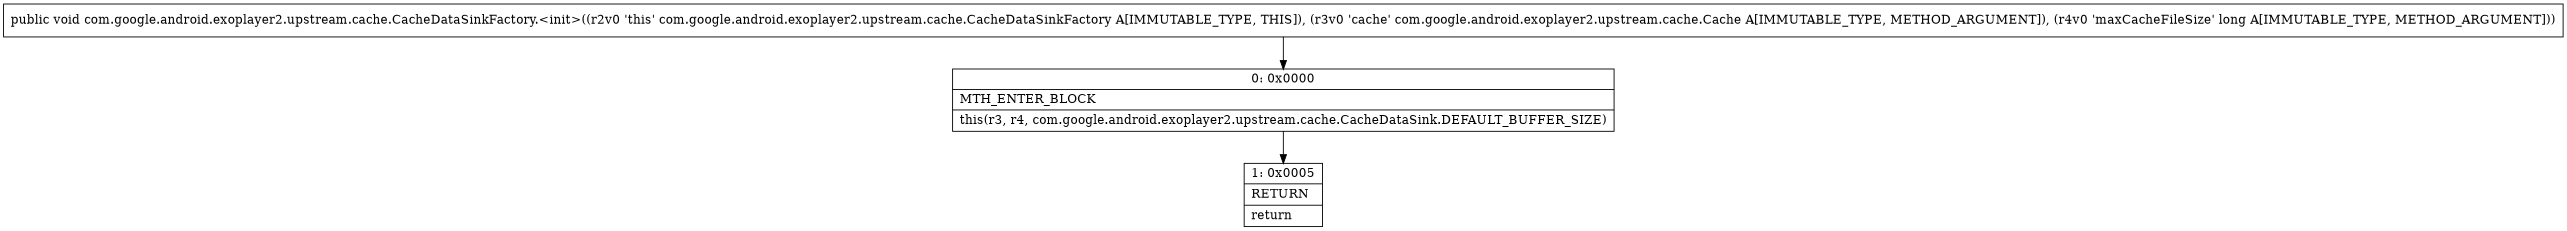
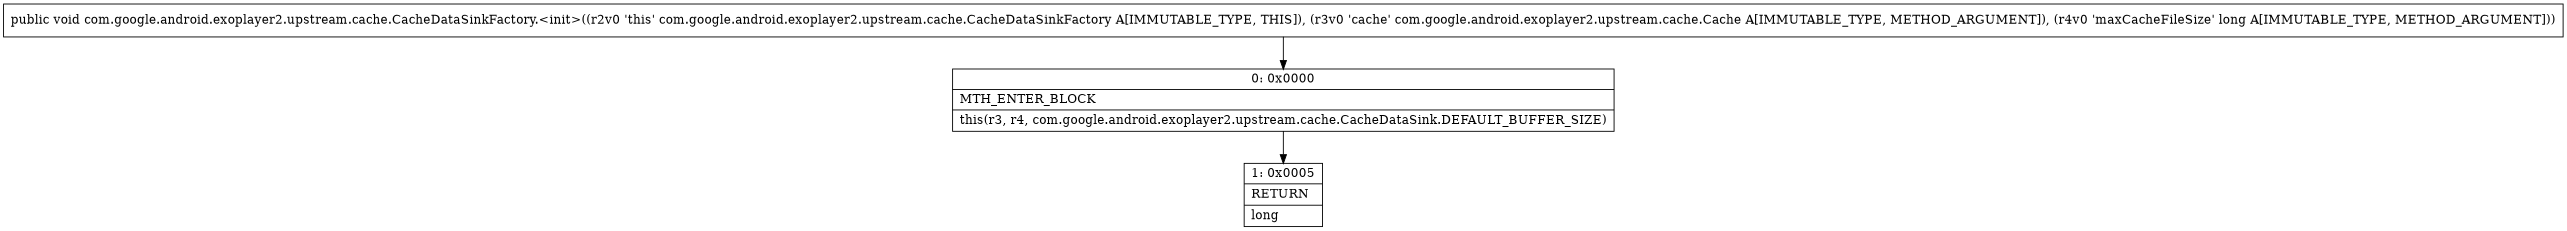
(1272, 215) -> (1265, 215)
